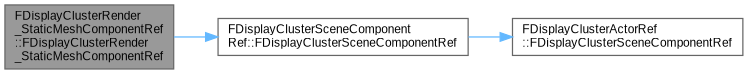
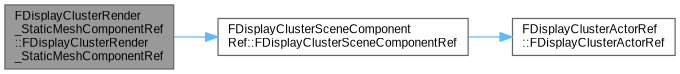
(628, 37) -> (594, 37)
